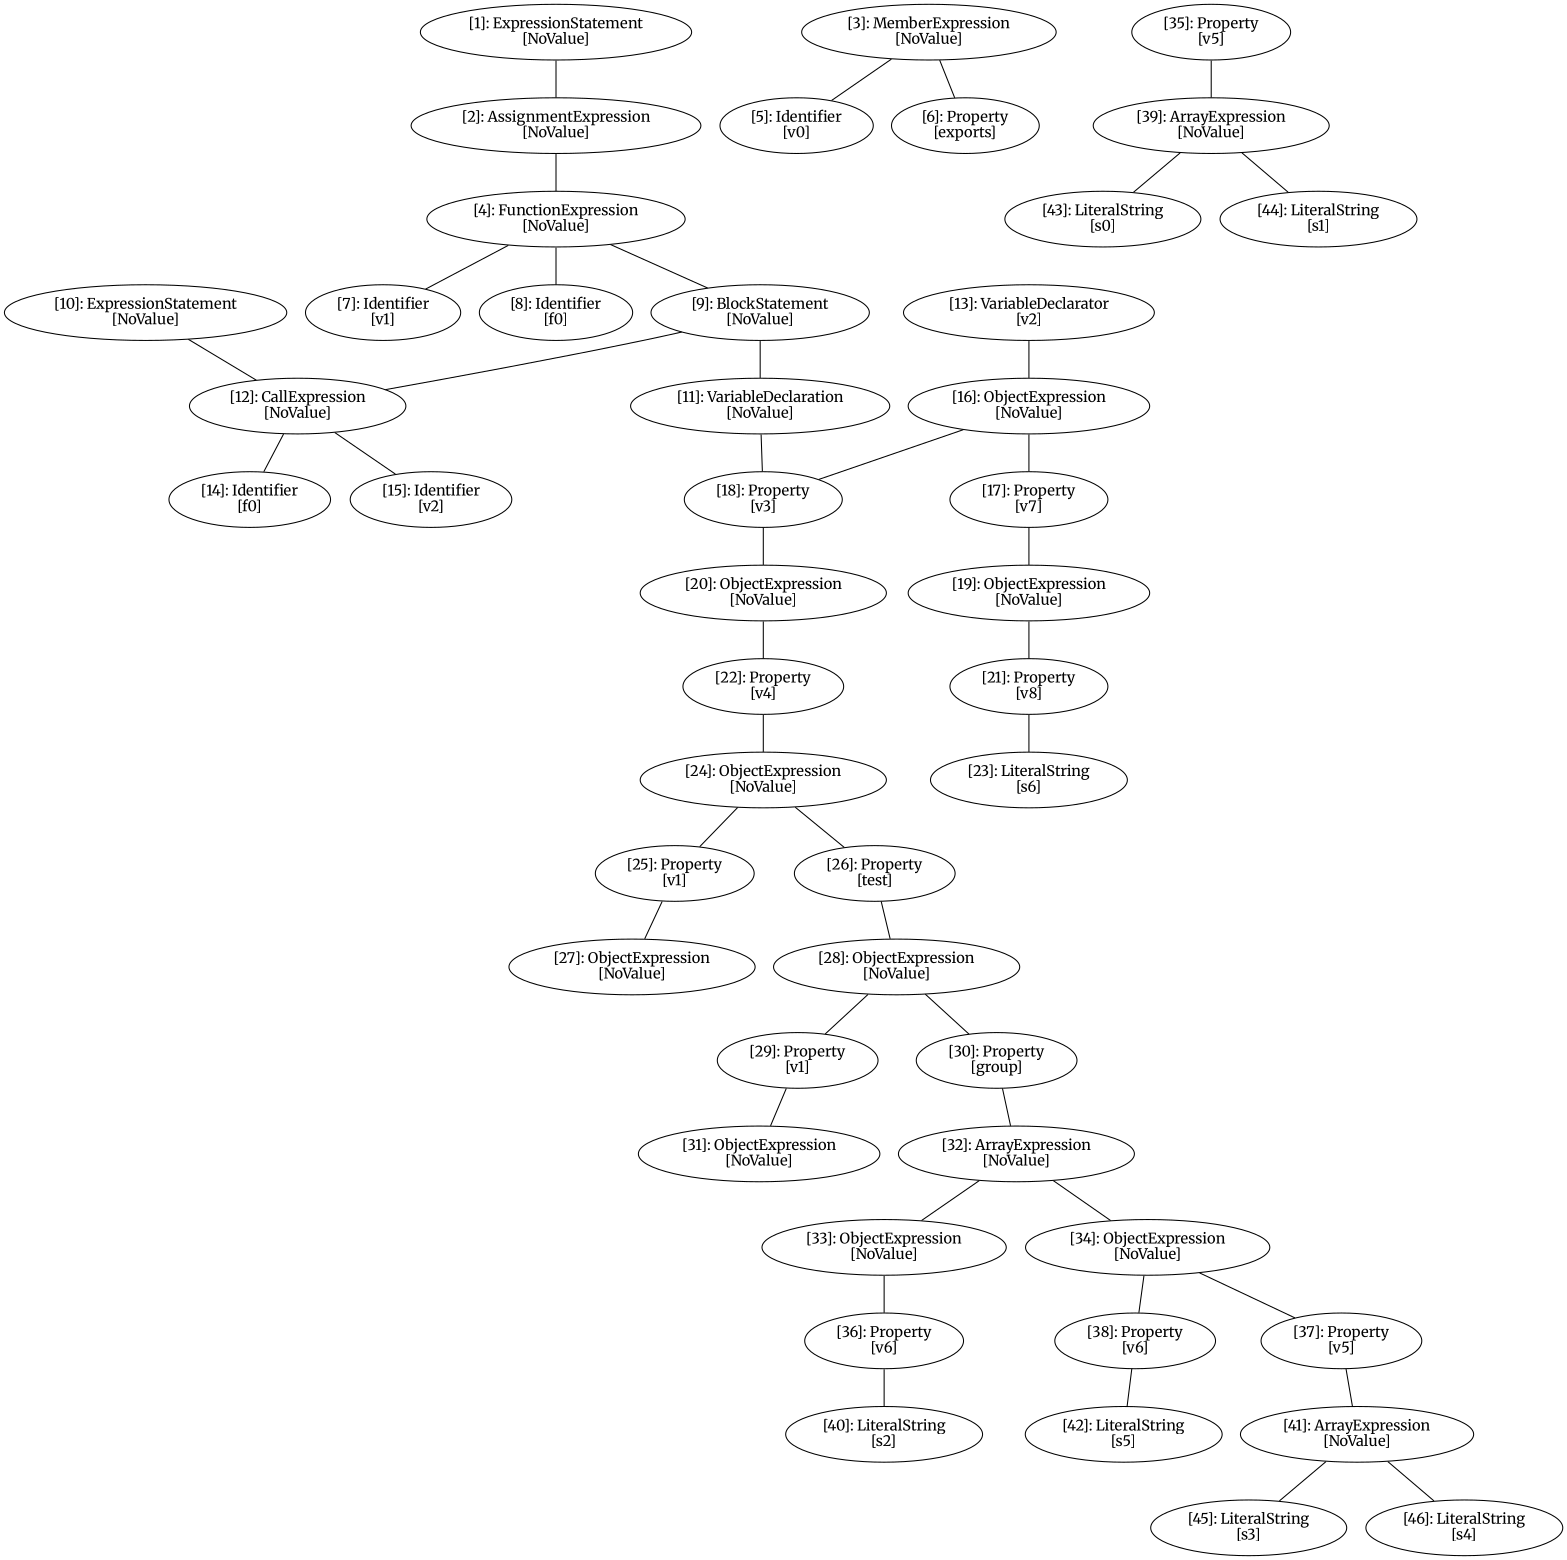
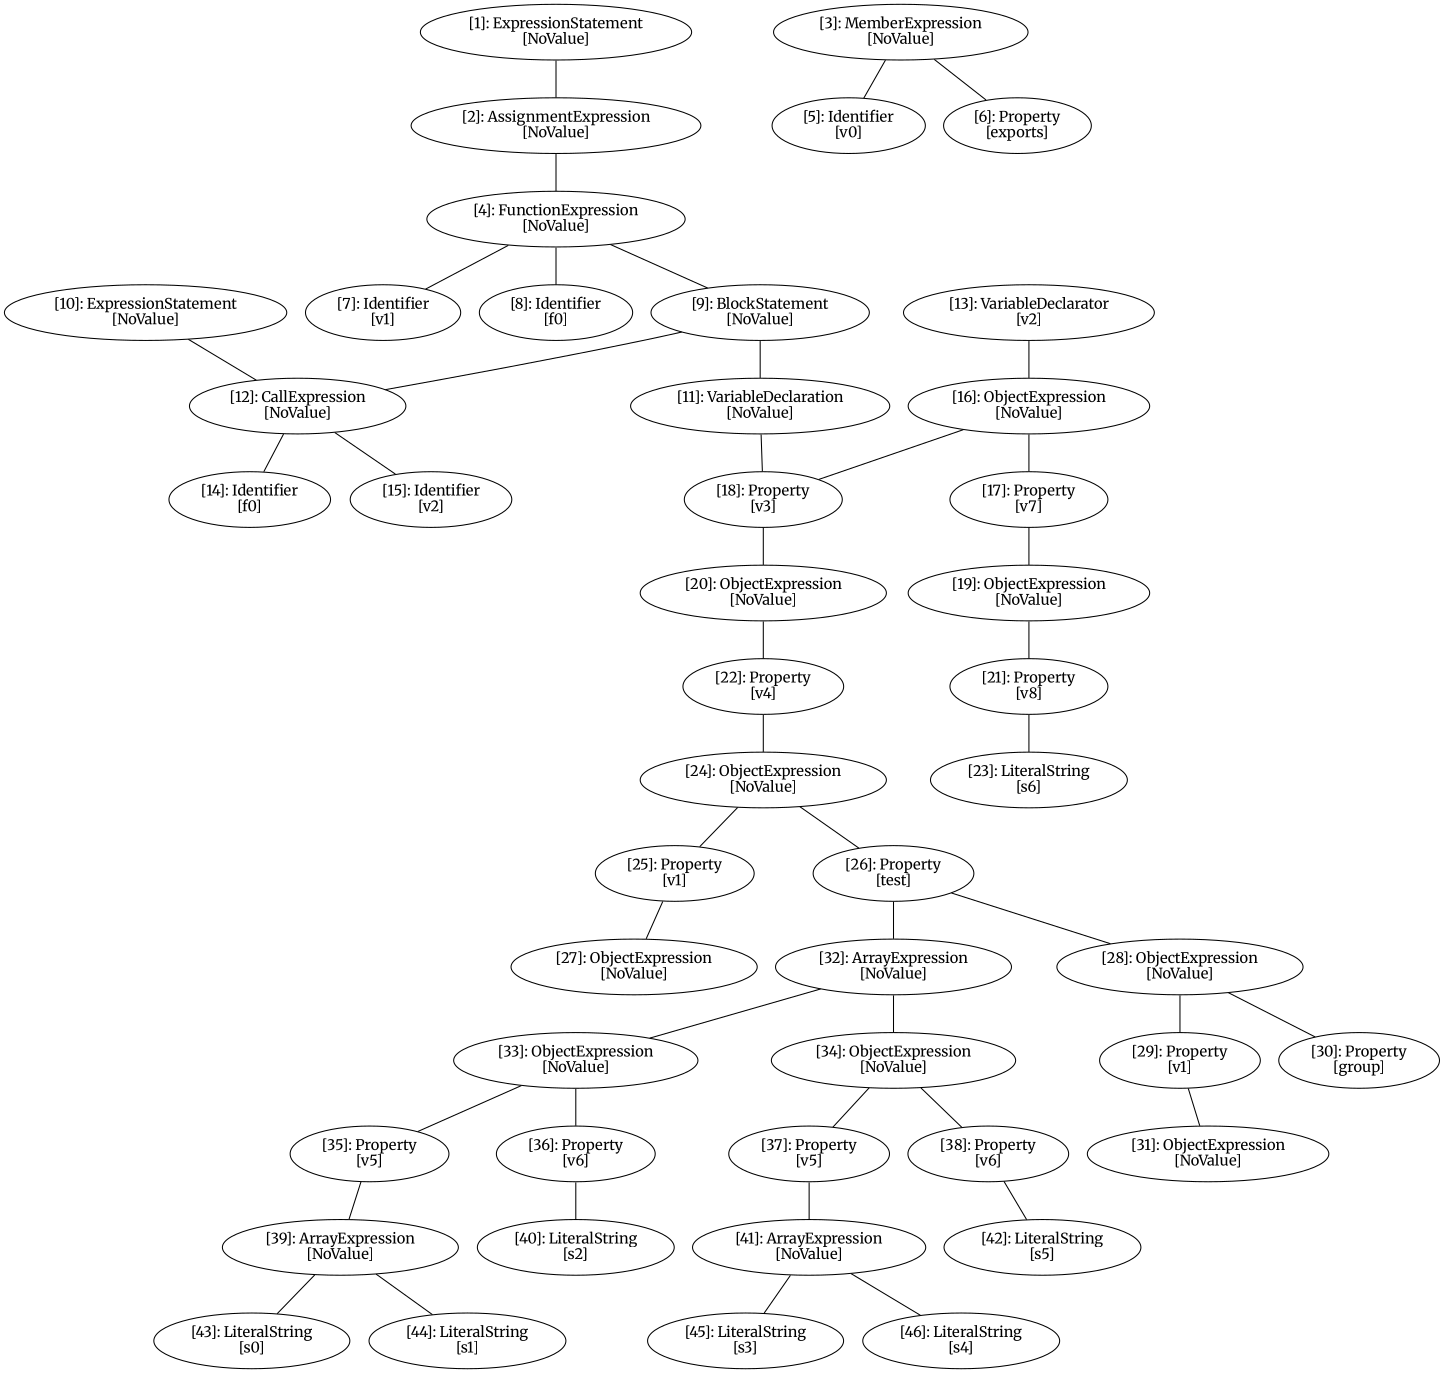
(1007, 1107) -> (894, 920)
none -> (469, 1109)
